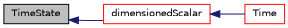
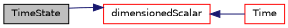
(91, 21) -> (81, 8)
